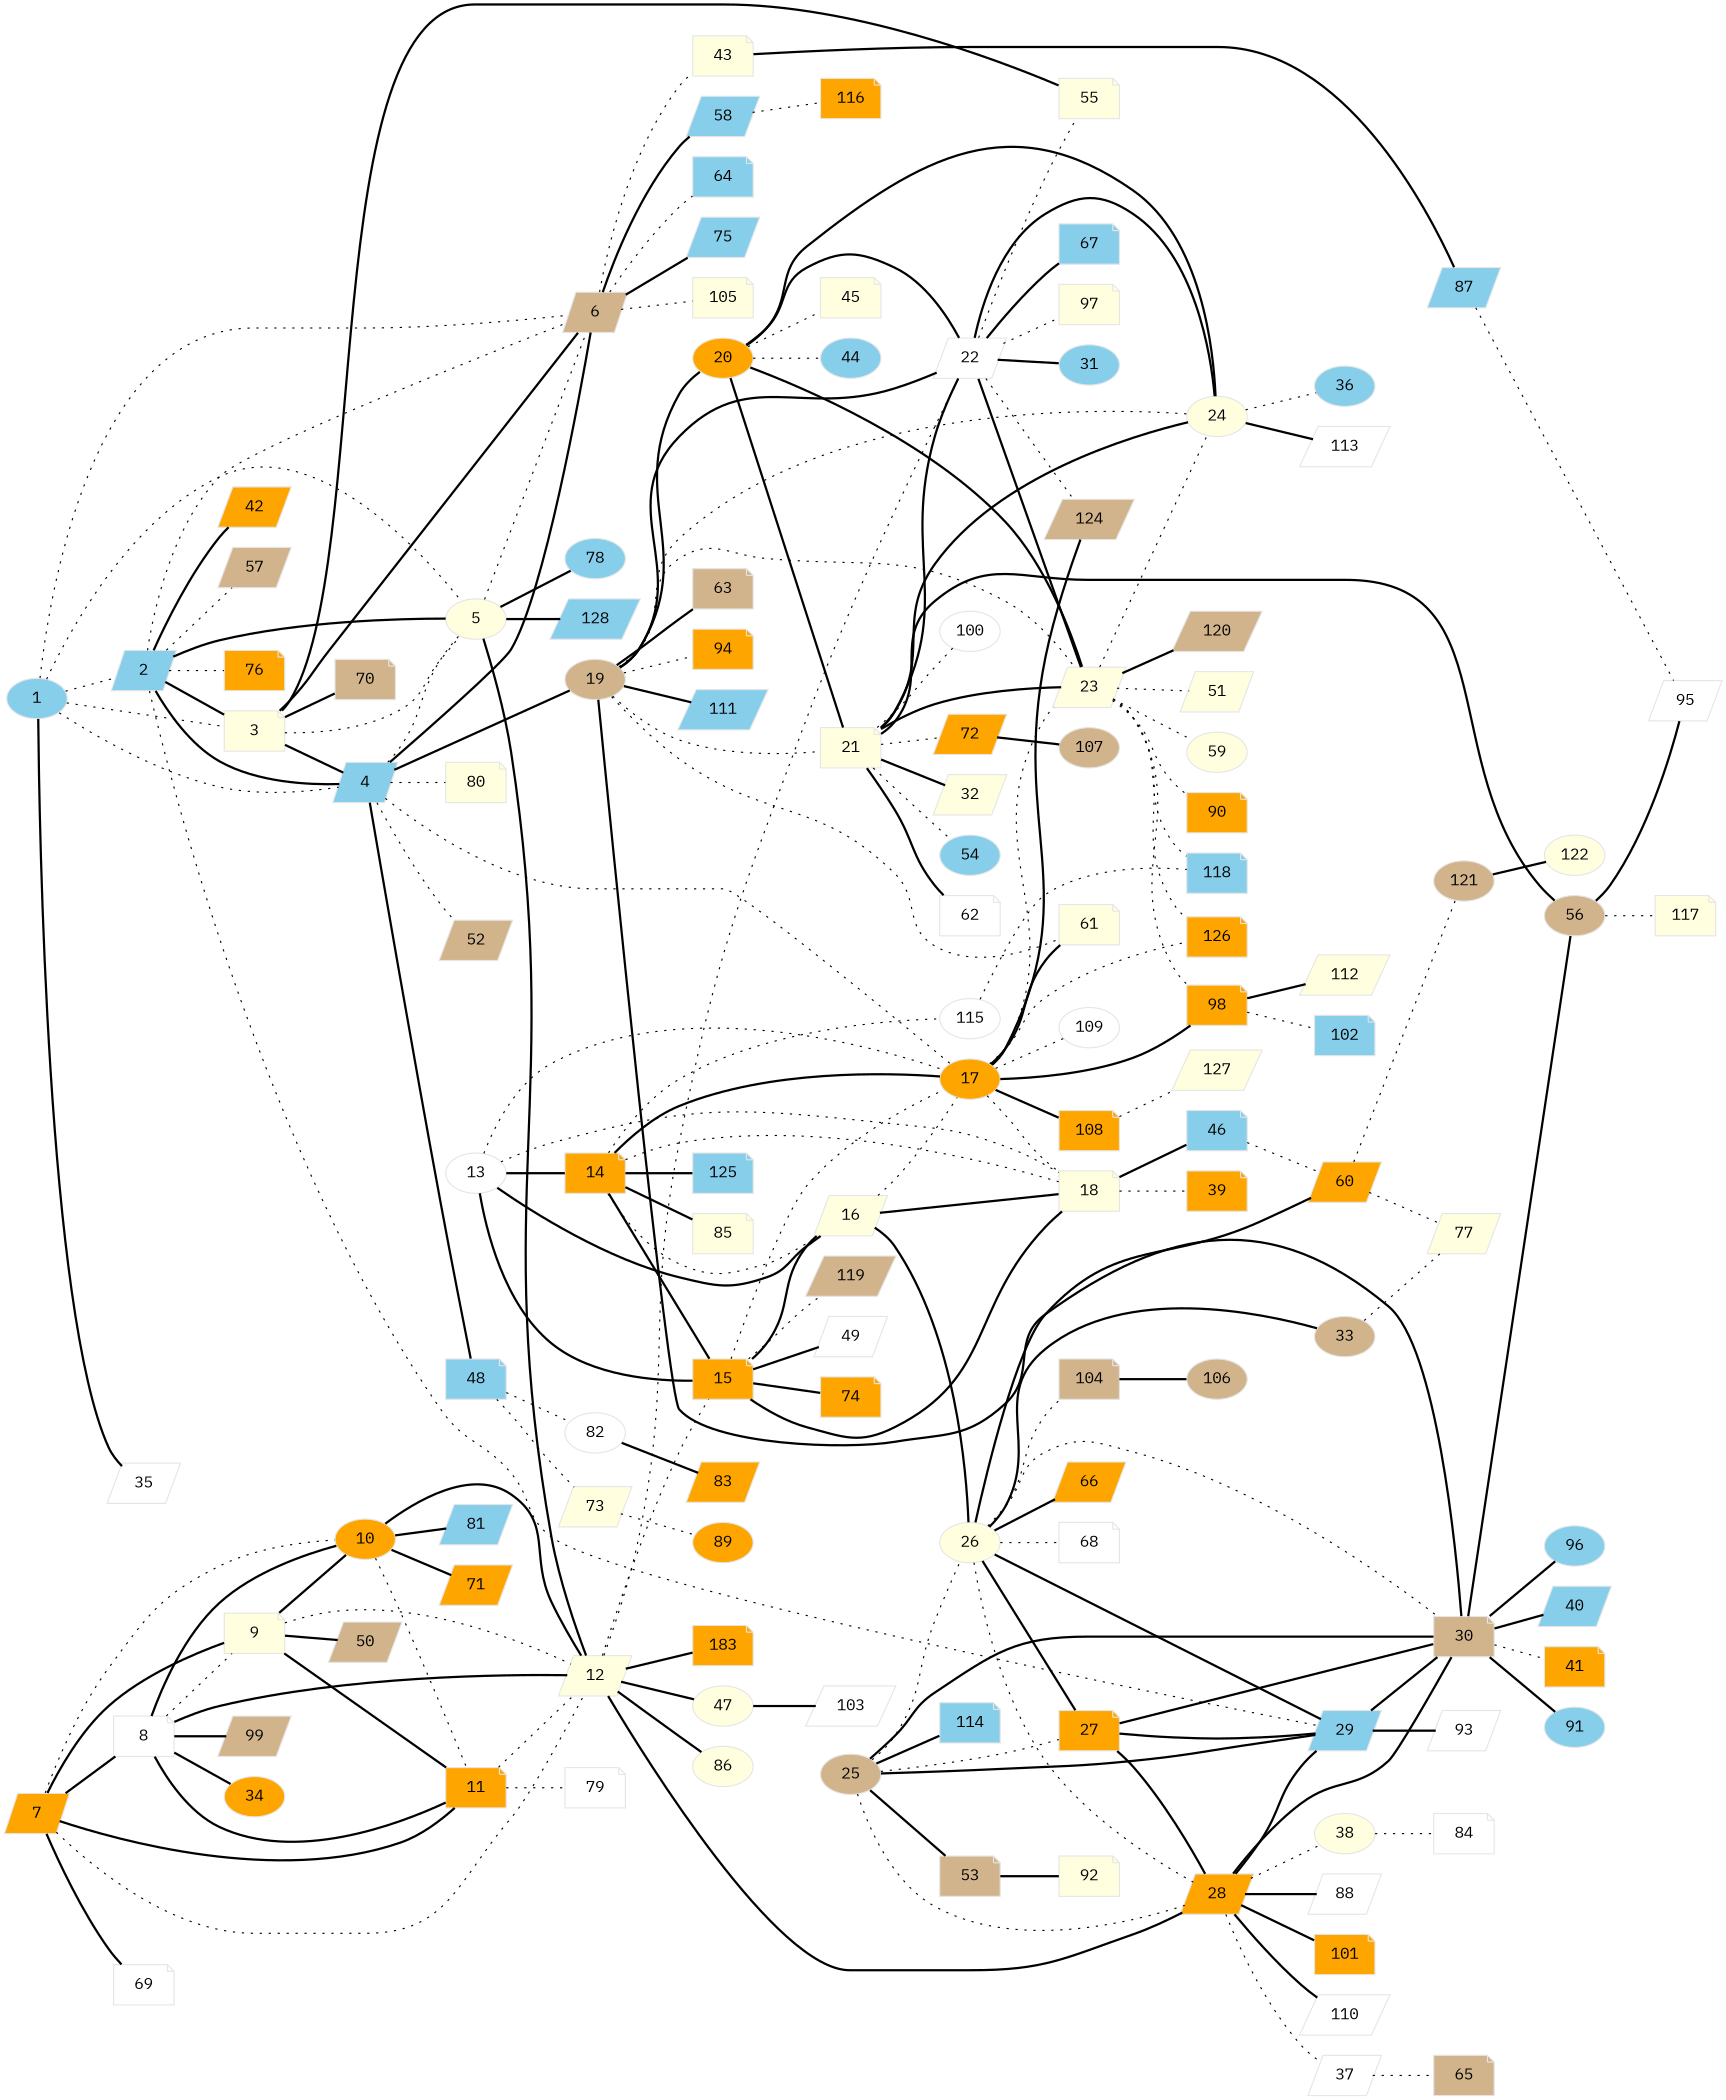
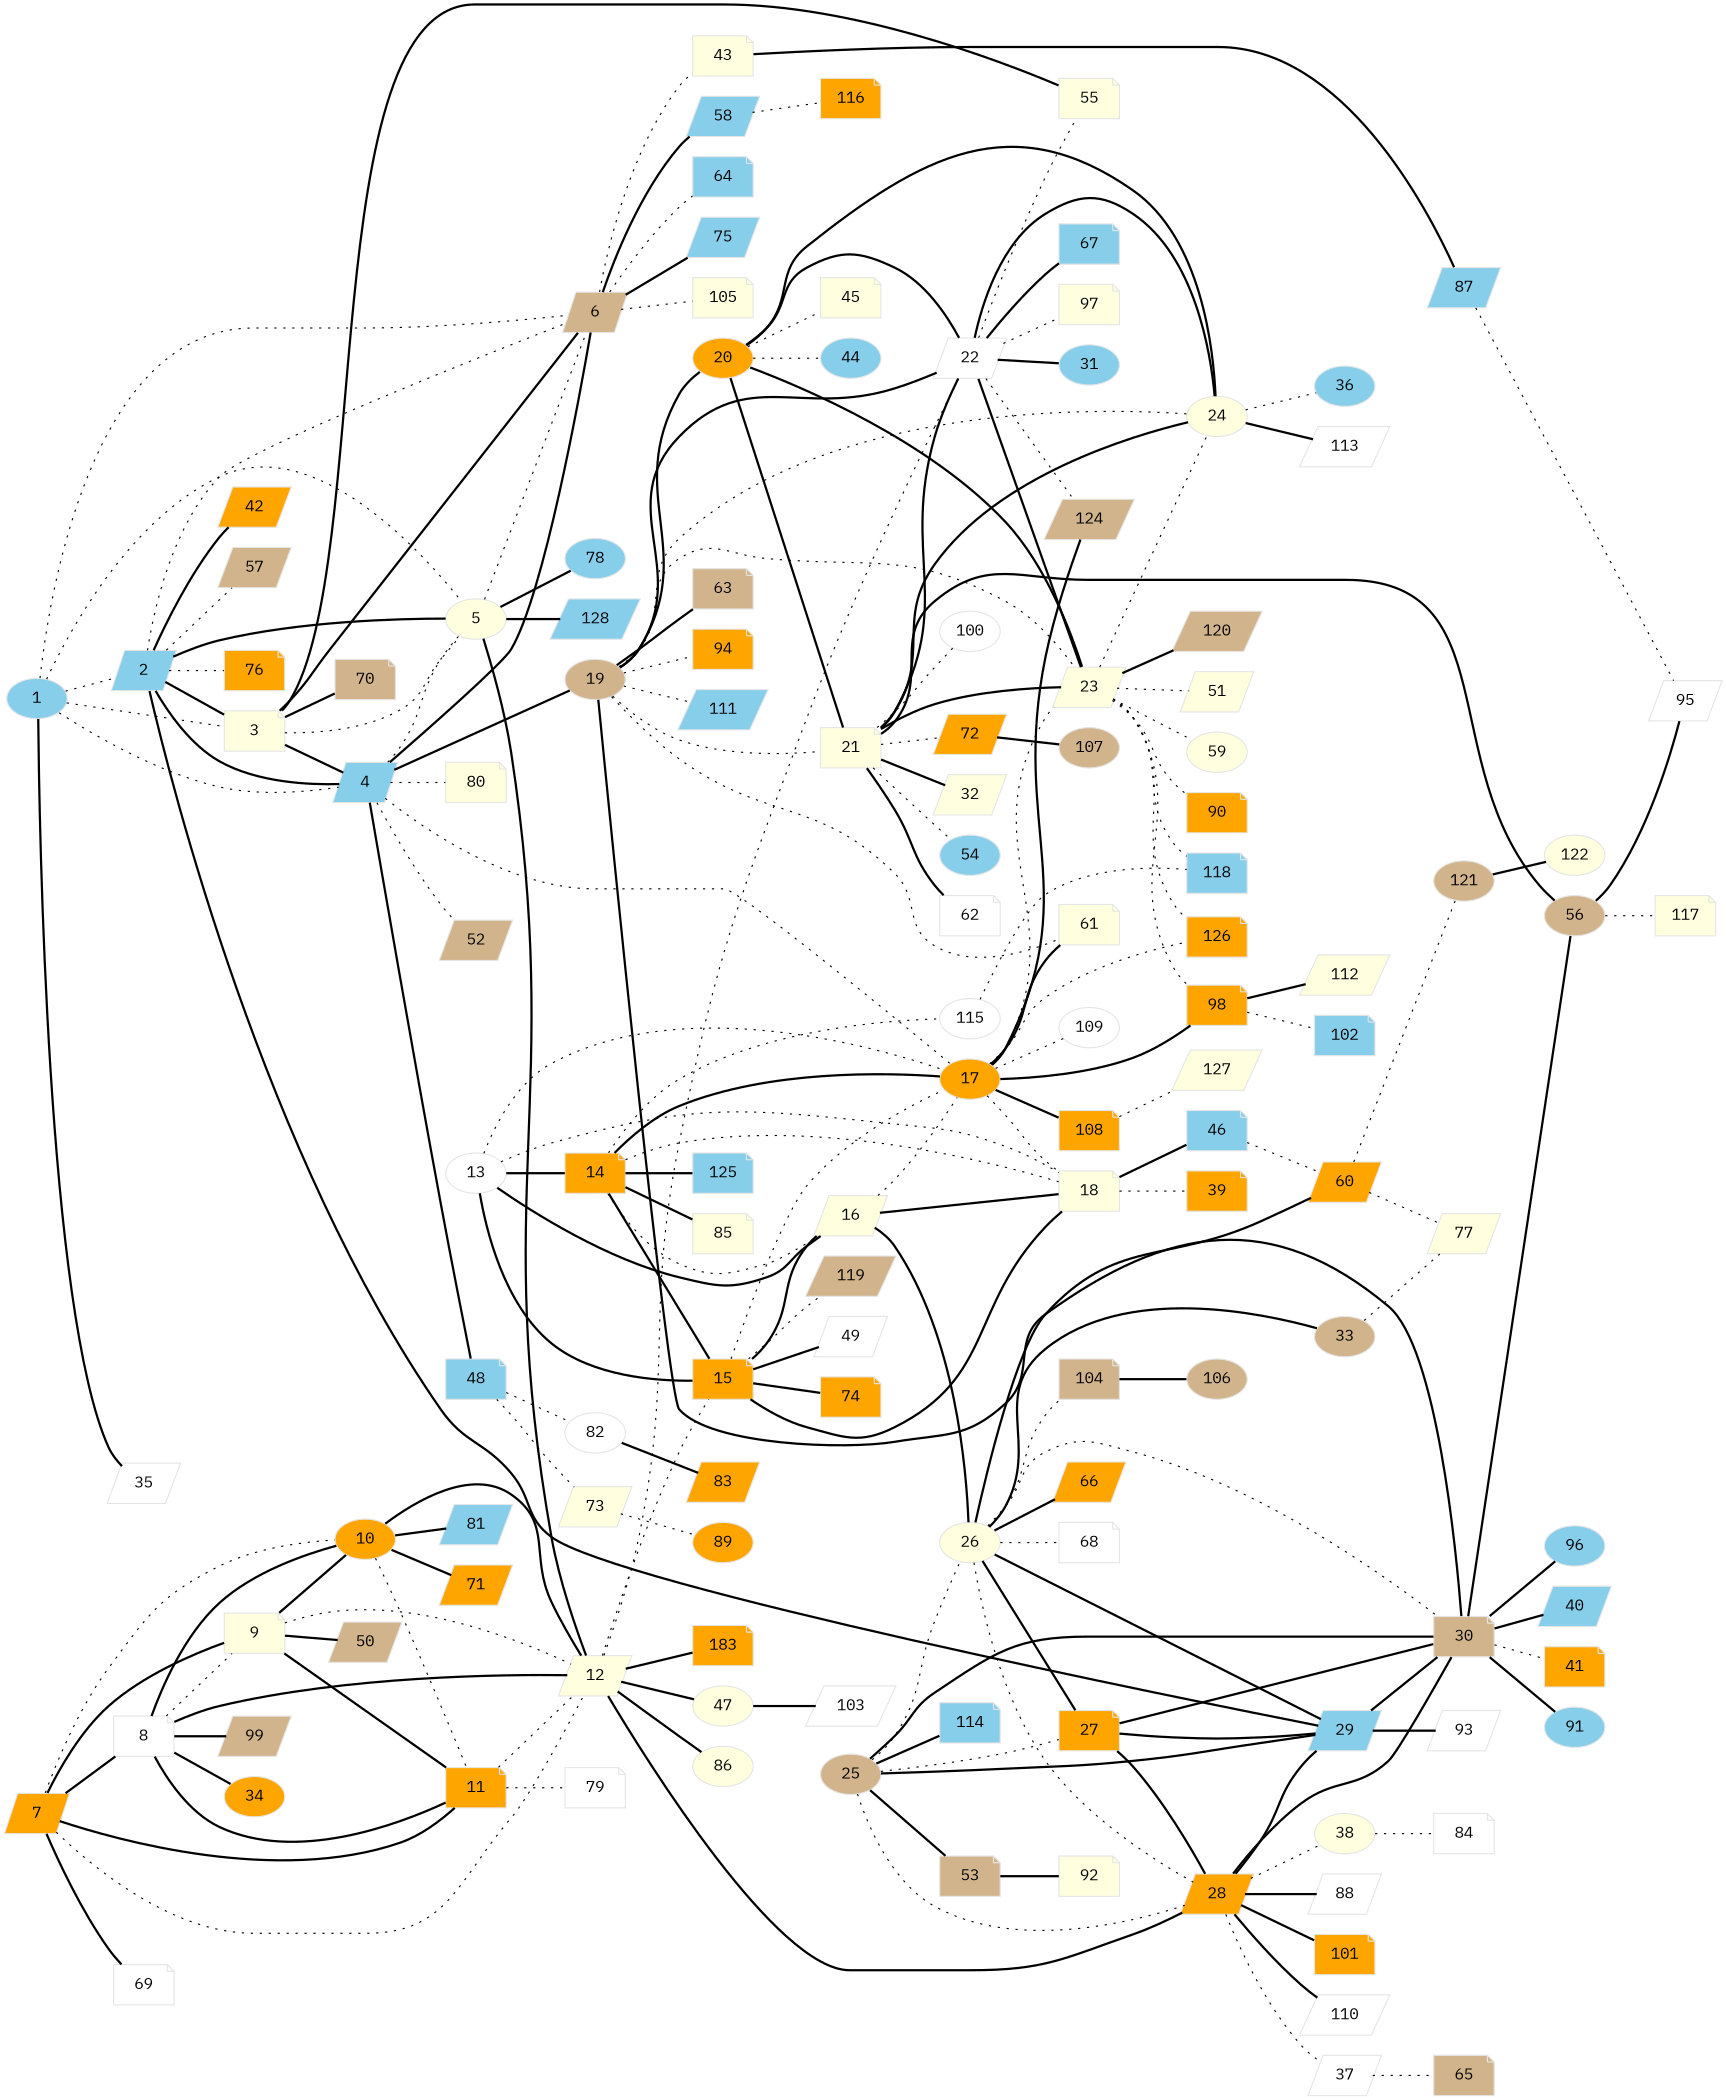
(658, 694) -> (658, 694)
(509, 1471) -> (509, 1471)
